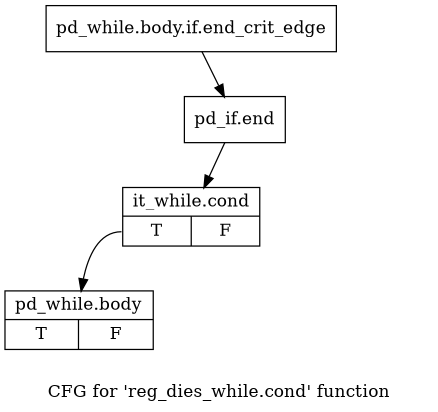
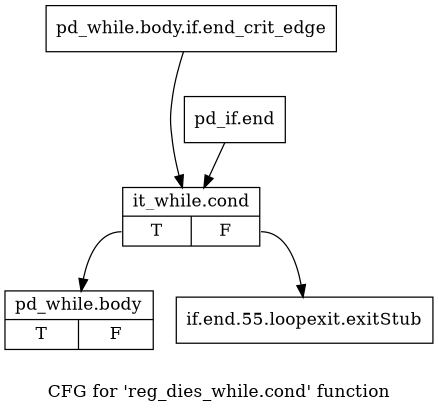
(210, 69) -> (171, 113)
none -> (305, 320)
